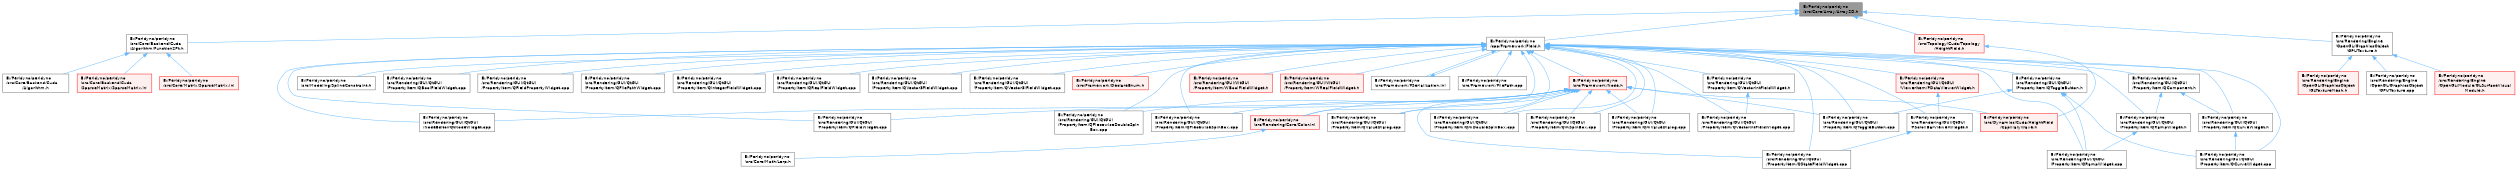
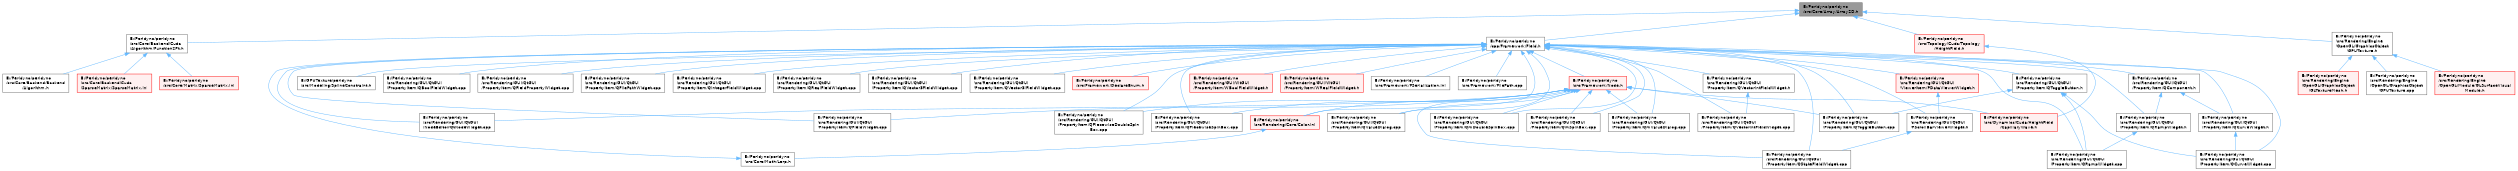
(1468, 63) -> (275, 96)
(36, 83) -> (36, 83)
(336, 83) -> (336, 83)
